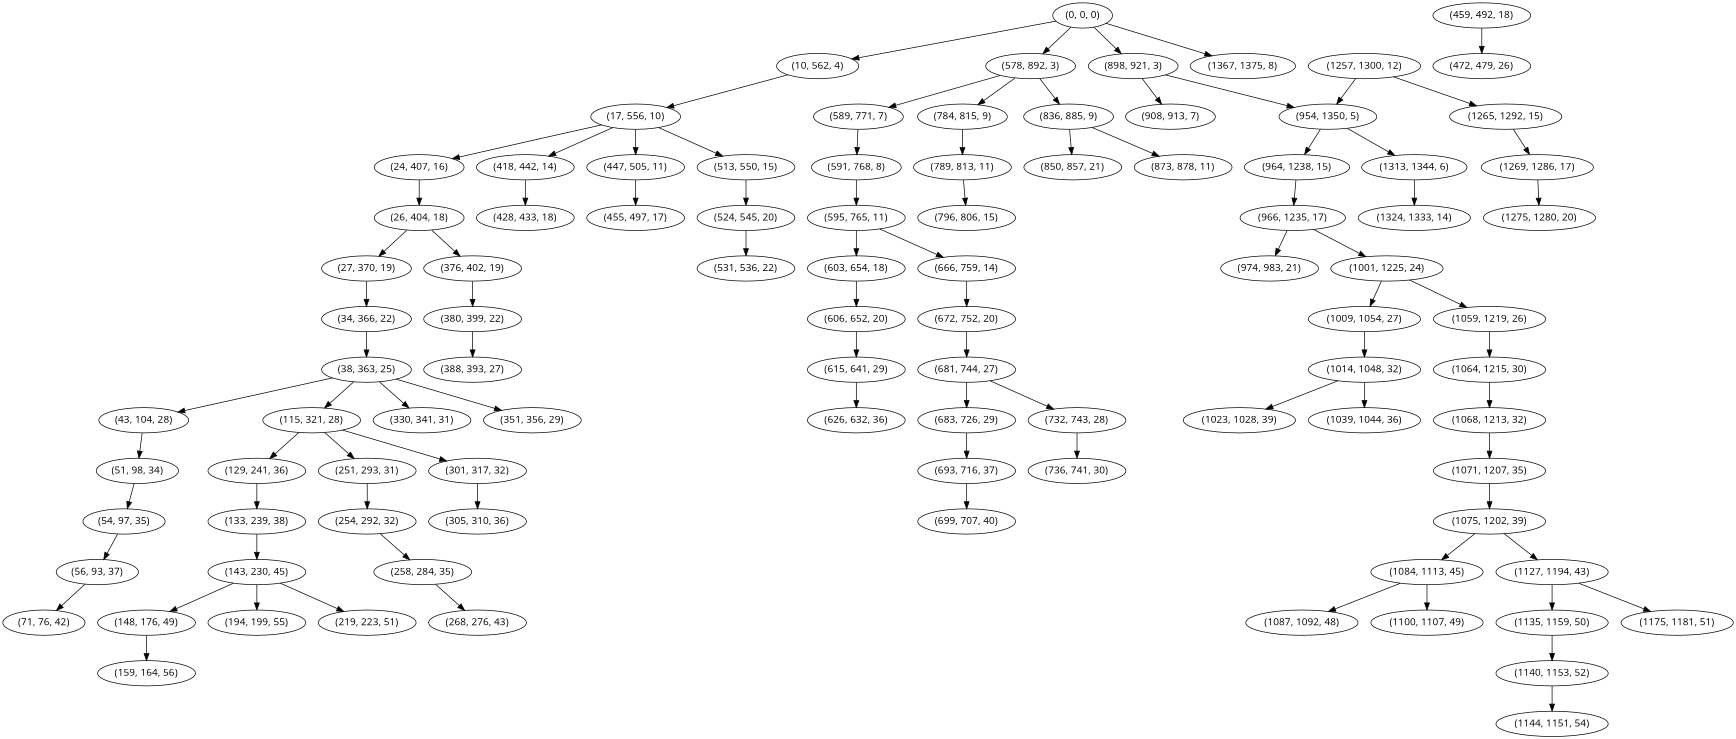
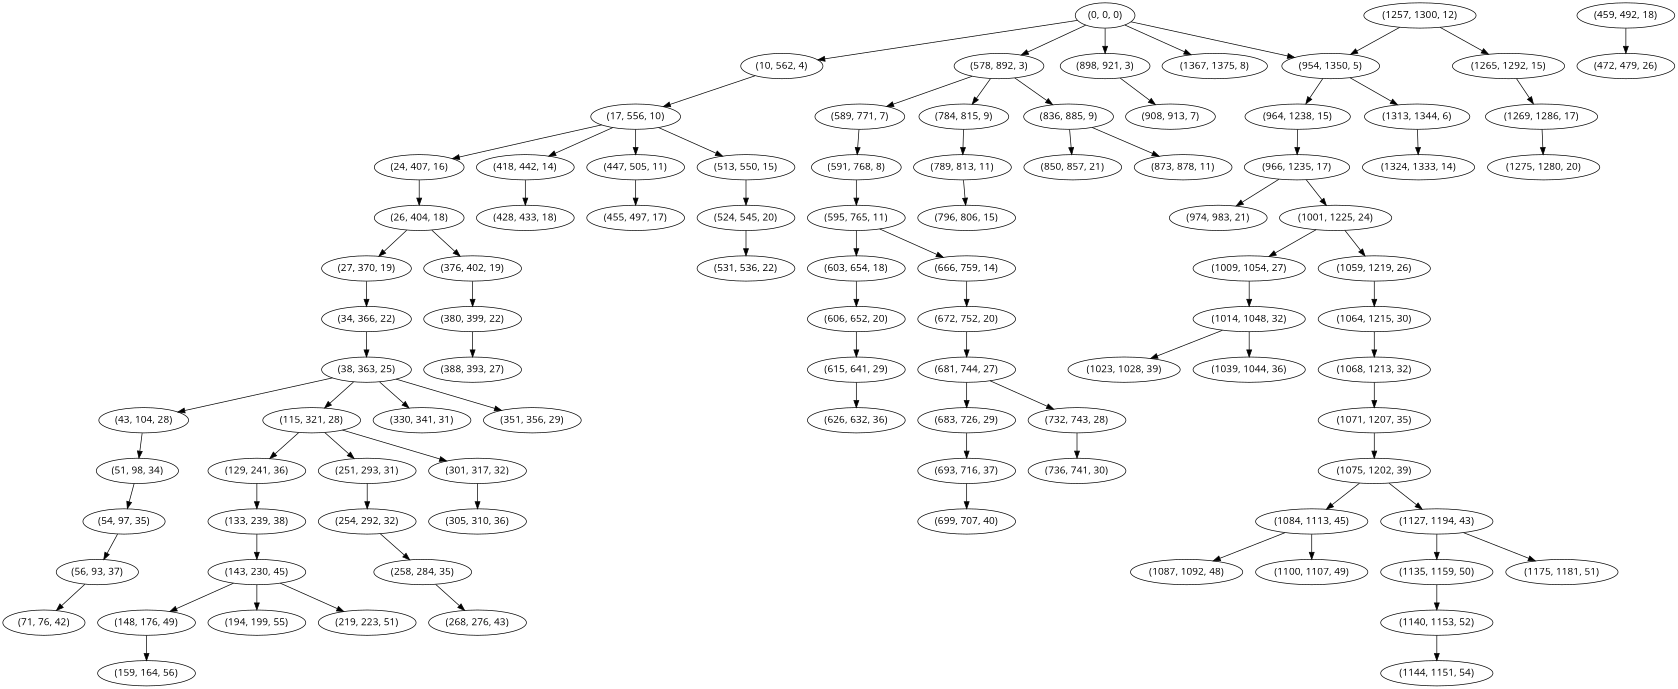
(1226, 90) -> (1209, 39)
